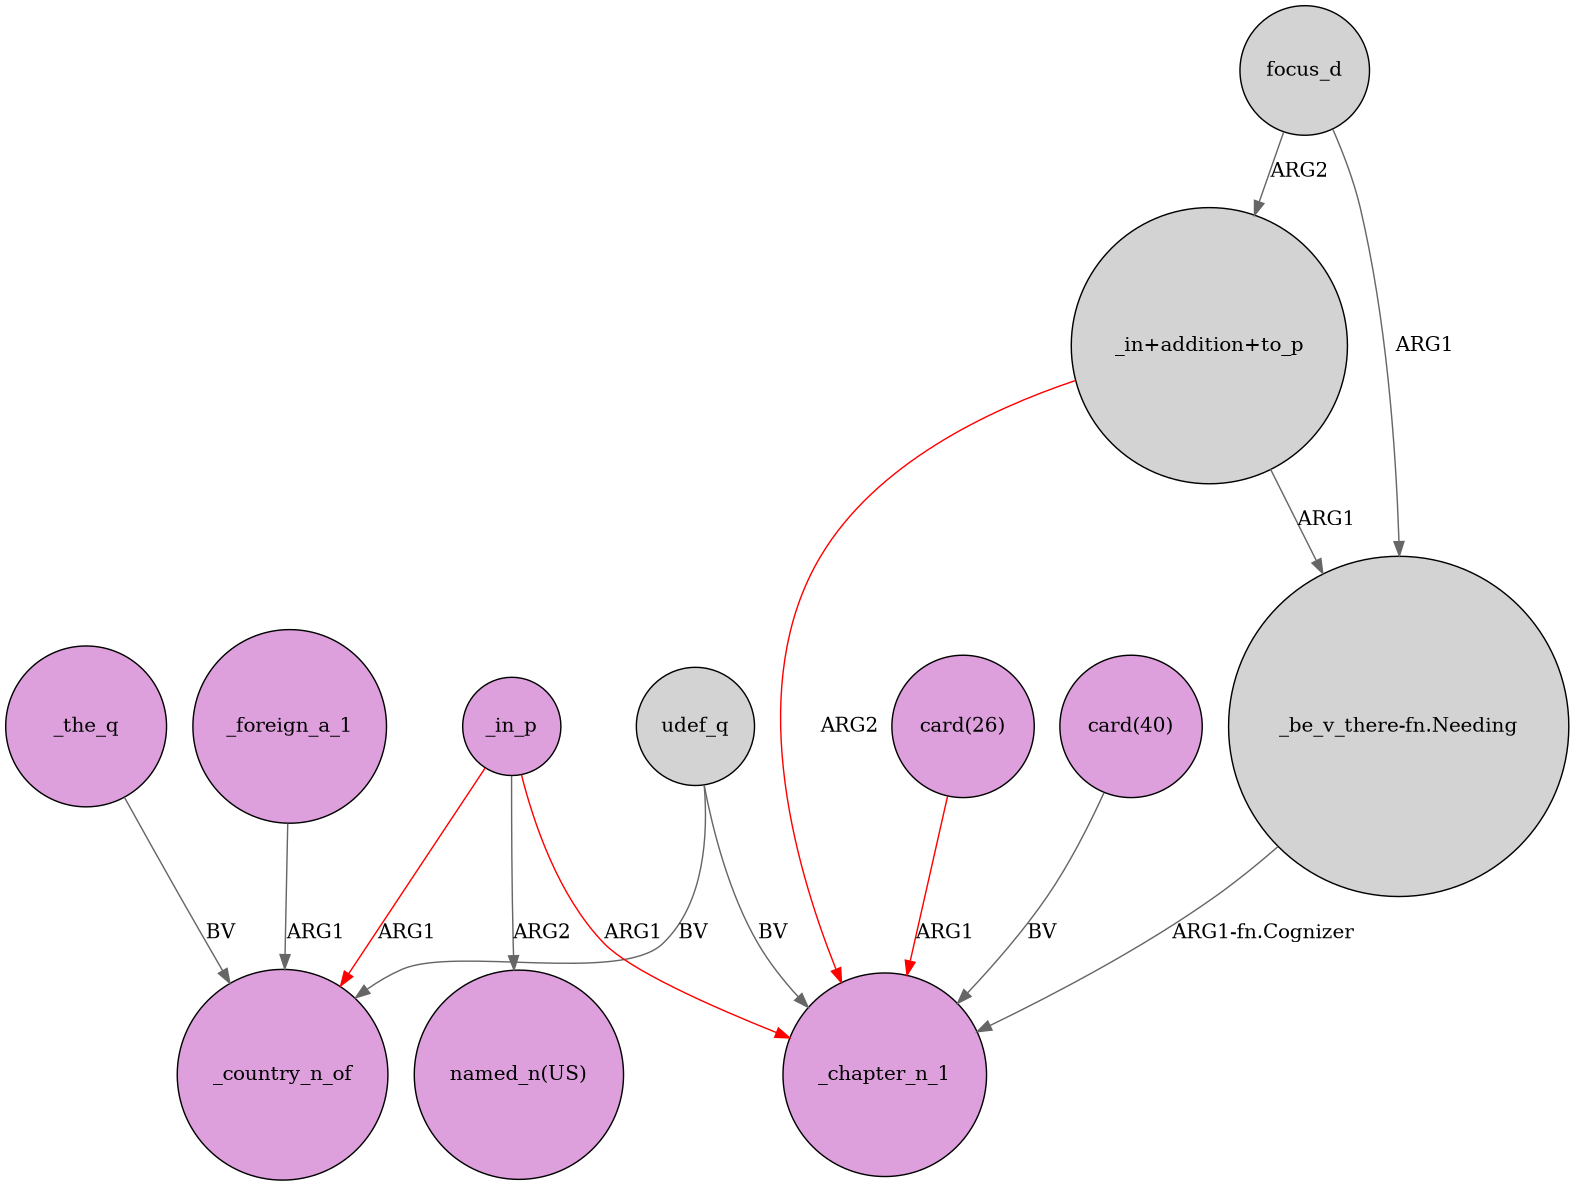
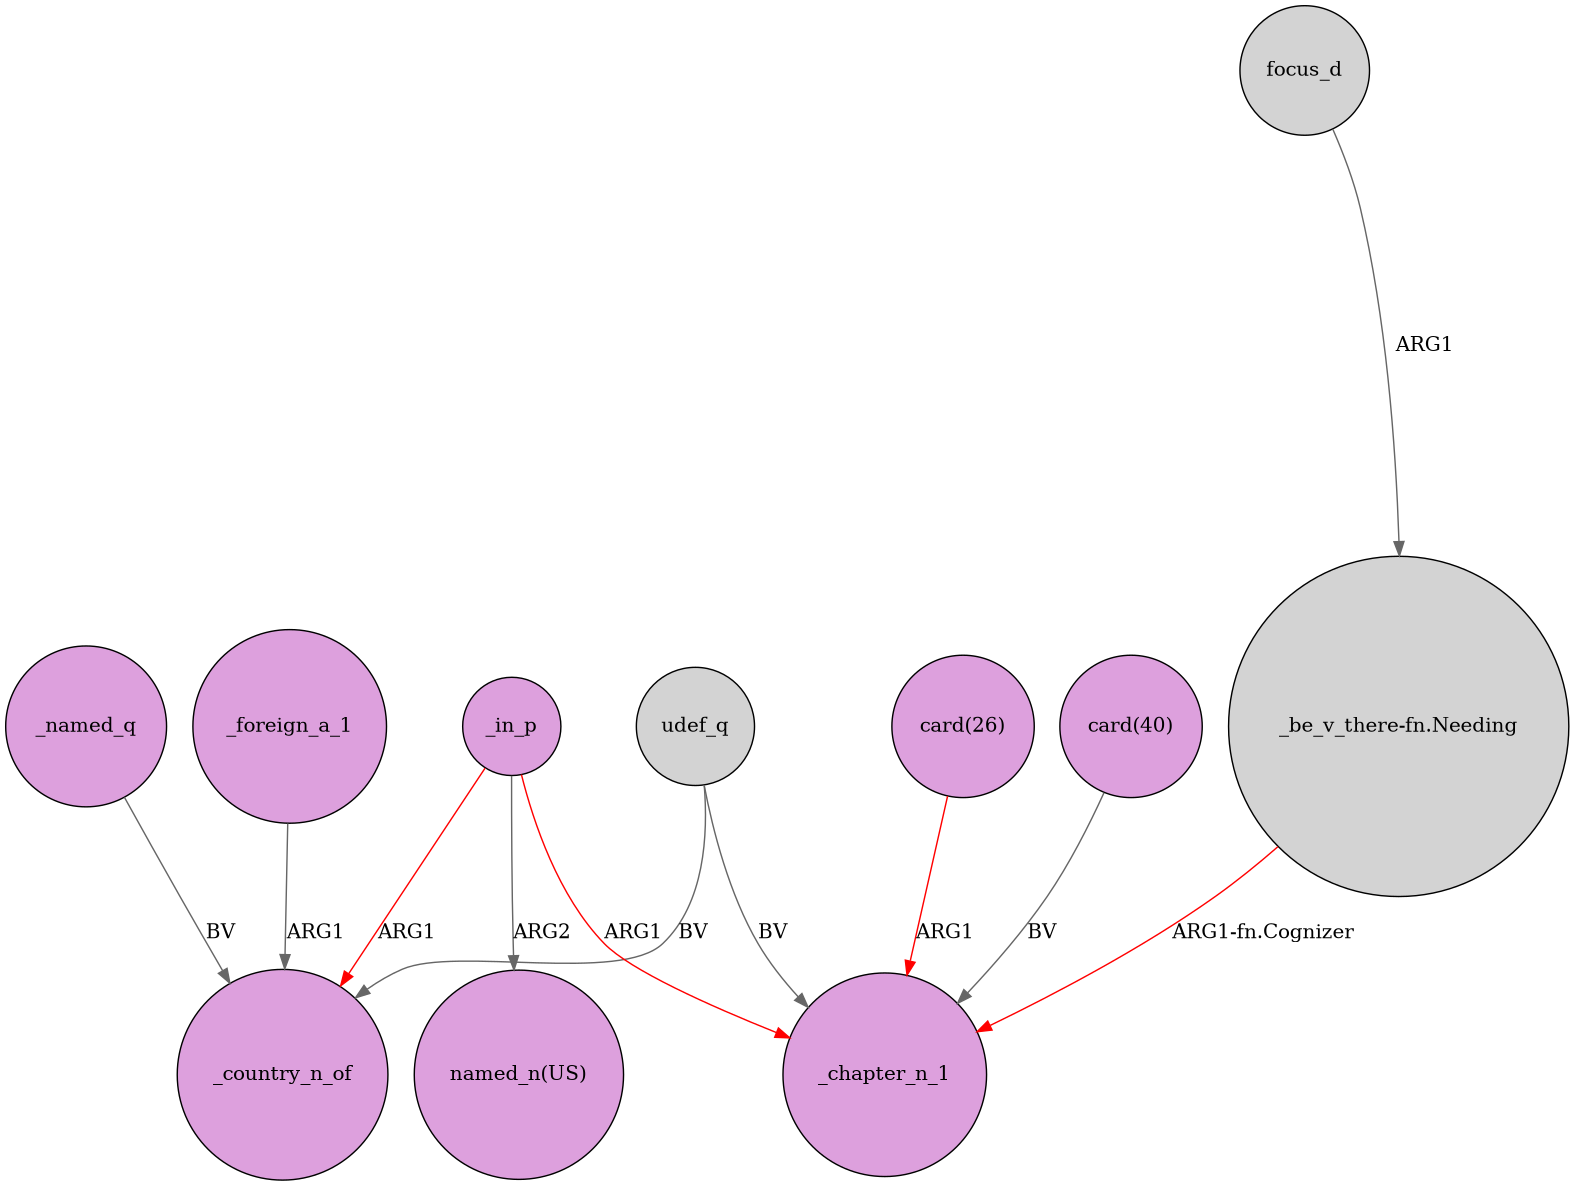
(1209, 346) -> none
(86, 726) -> (86, 726)
(1140, 945) -> (1140, 945)
